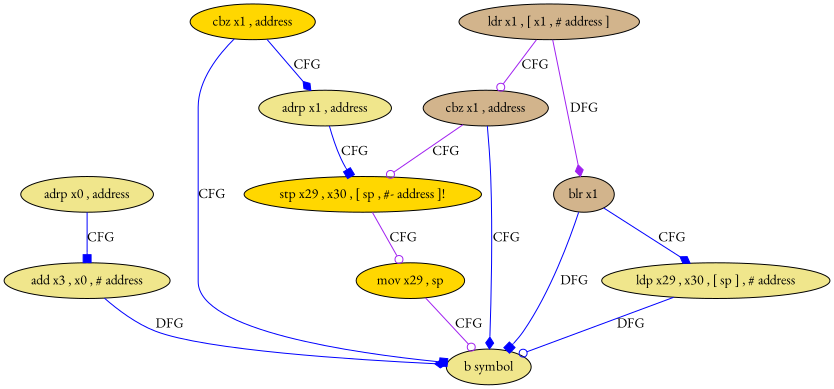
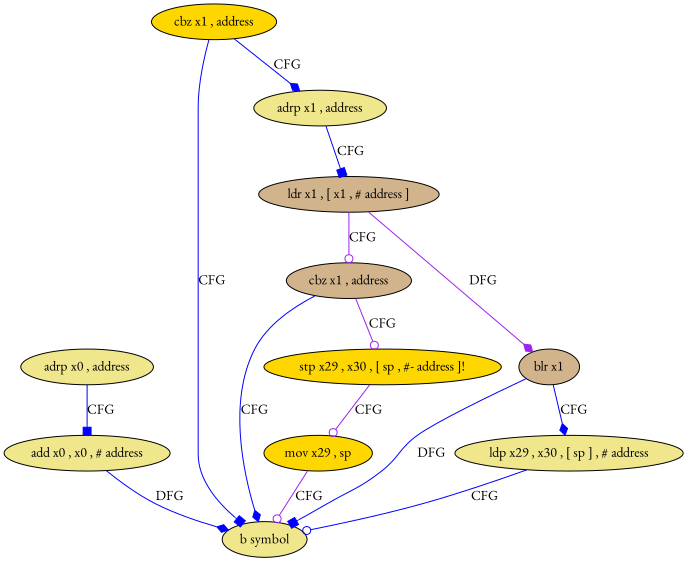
(336, 147) -> (333, 146)
(87, 281) -> (87, 453)
(631, 324) -> (485, 496)
